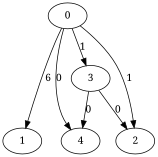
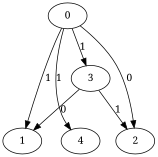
(48, 78) -> (48, 78)
(59, 78) -> (59, 78)
(130, 78) -> (130, 78)
(86, 106) -> (63, 104)
(118, 110) -> (118, 110)
